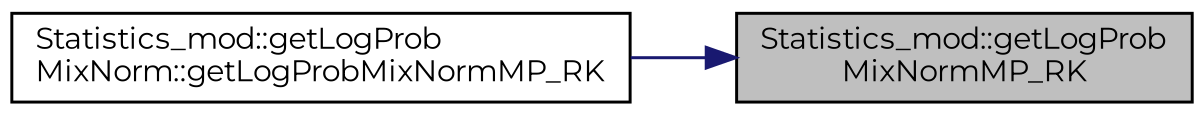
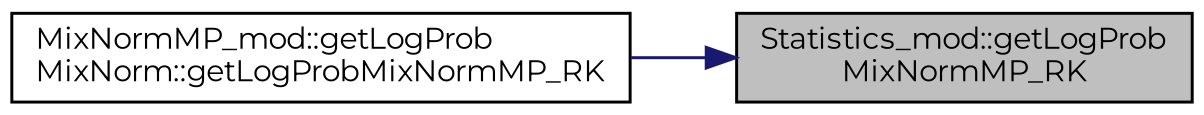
(321, 58) -> (321, 58)
